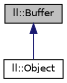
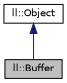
(34, 47) -> (34, 47)
